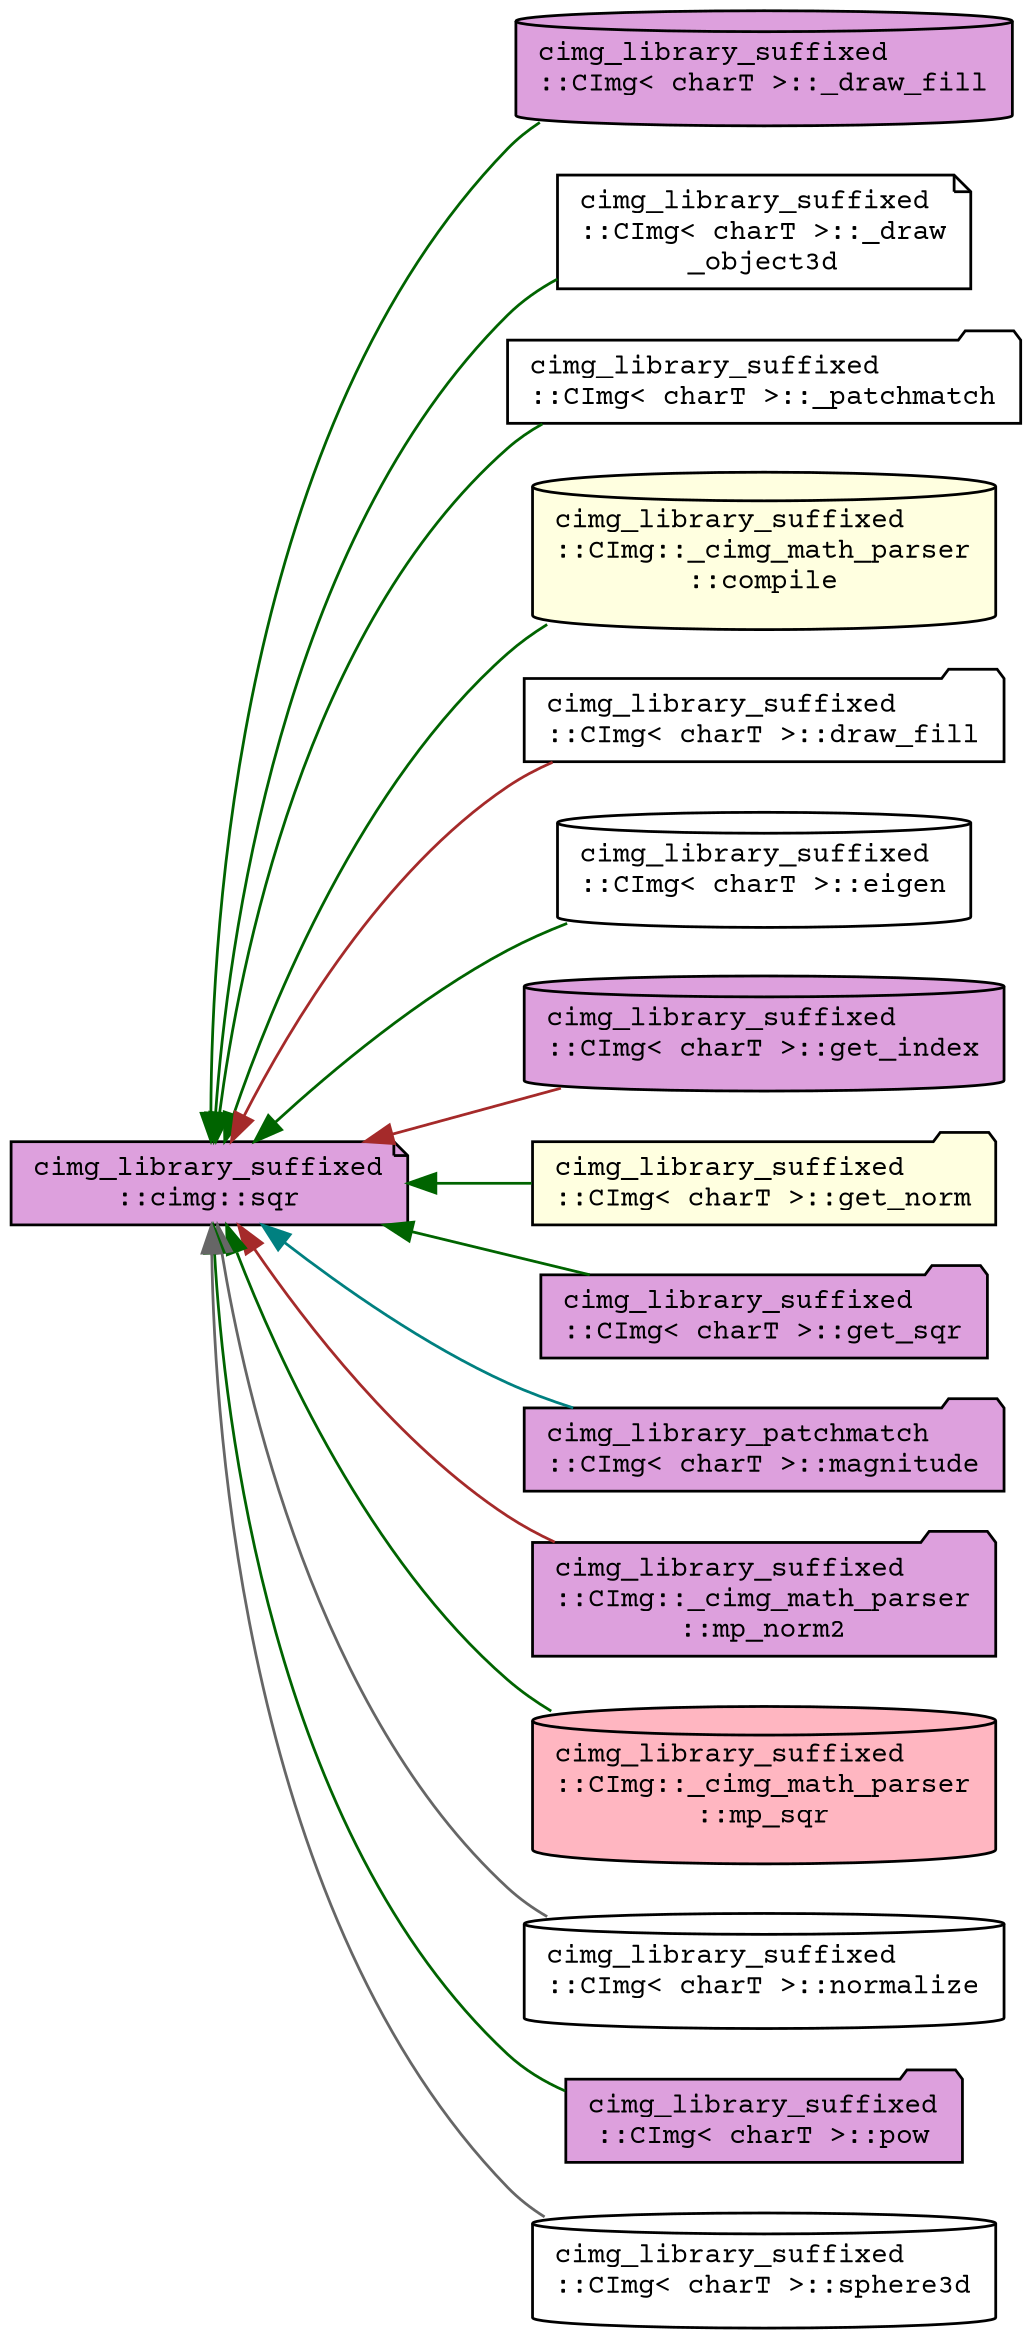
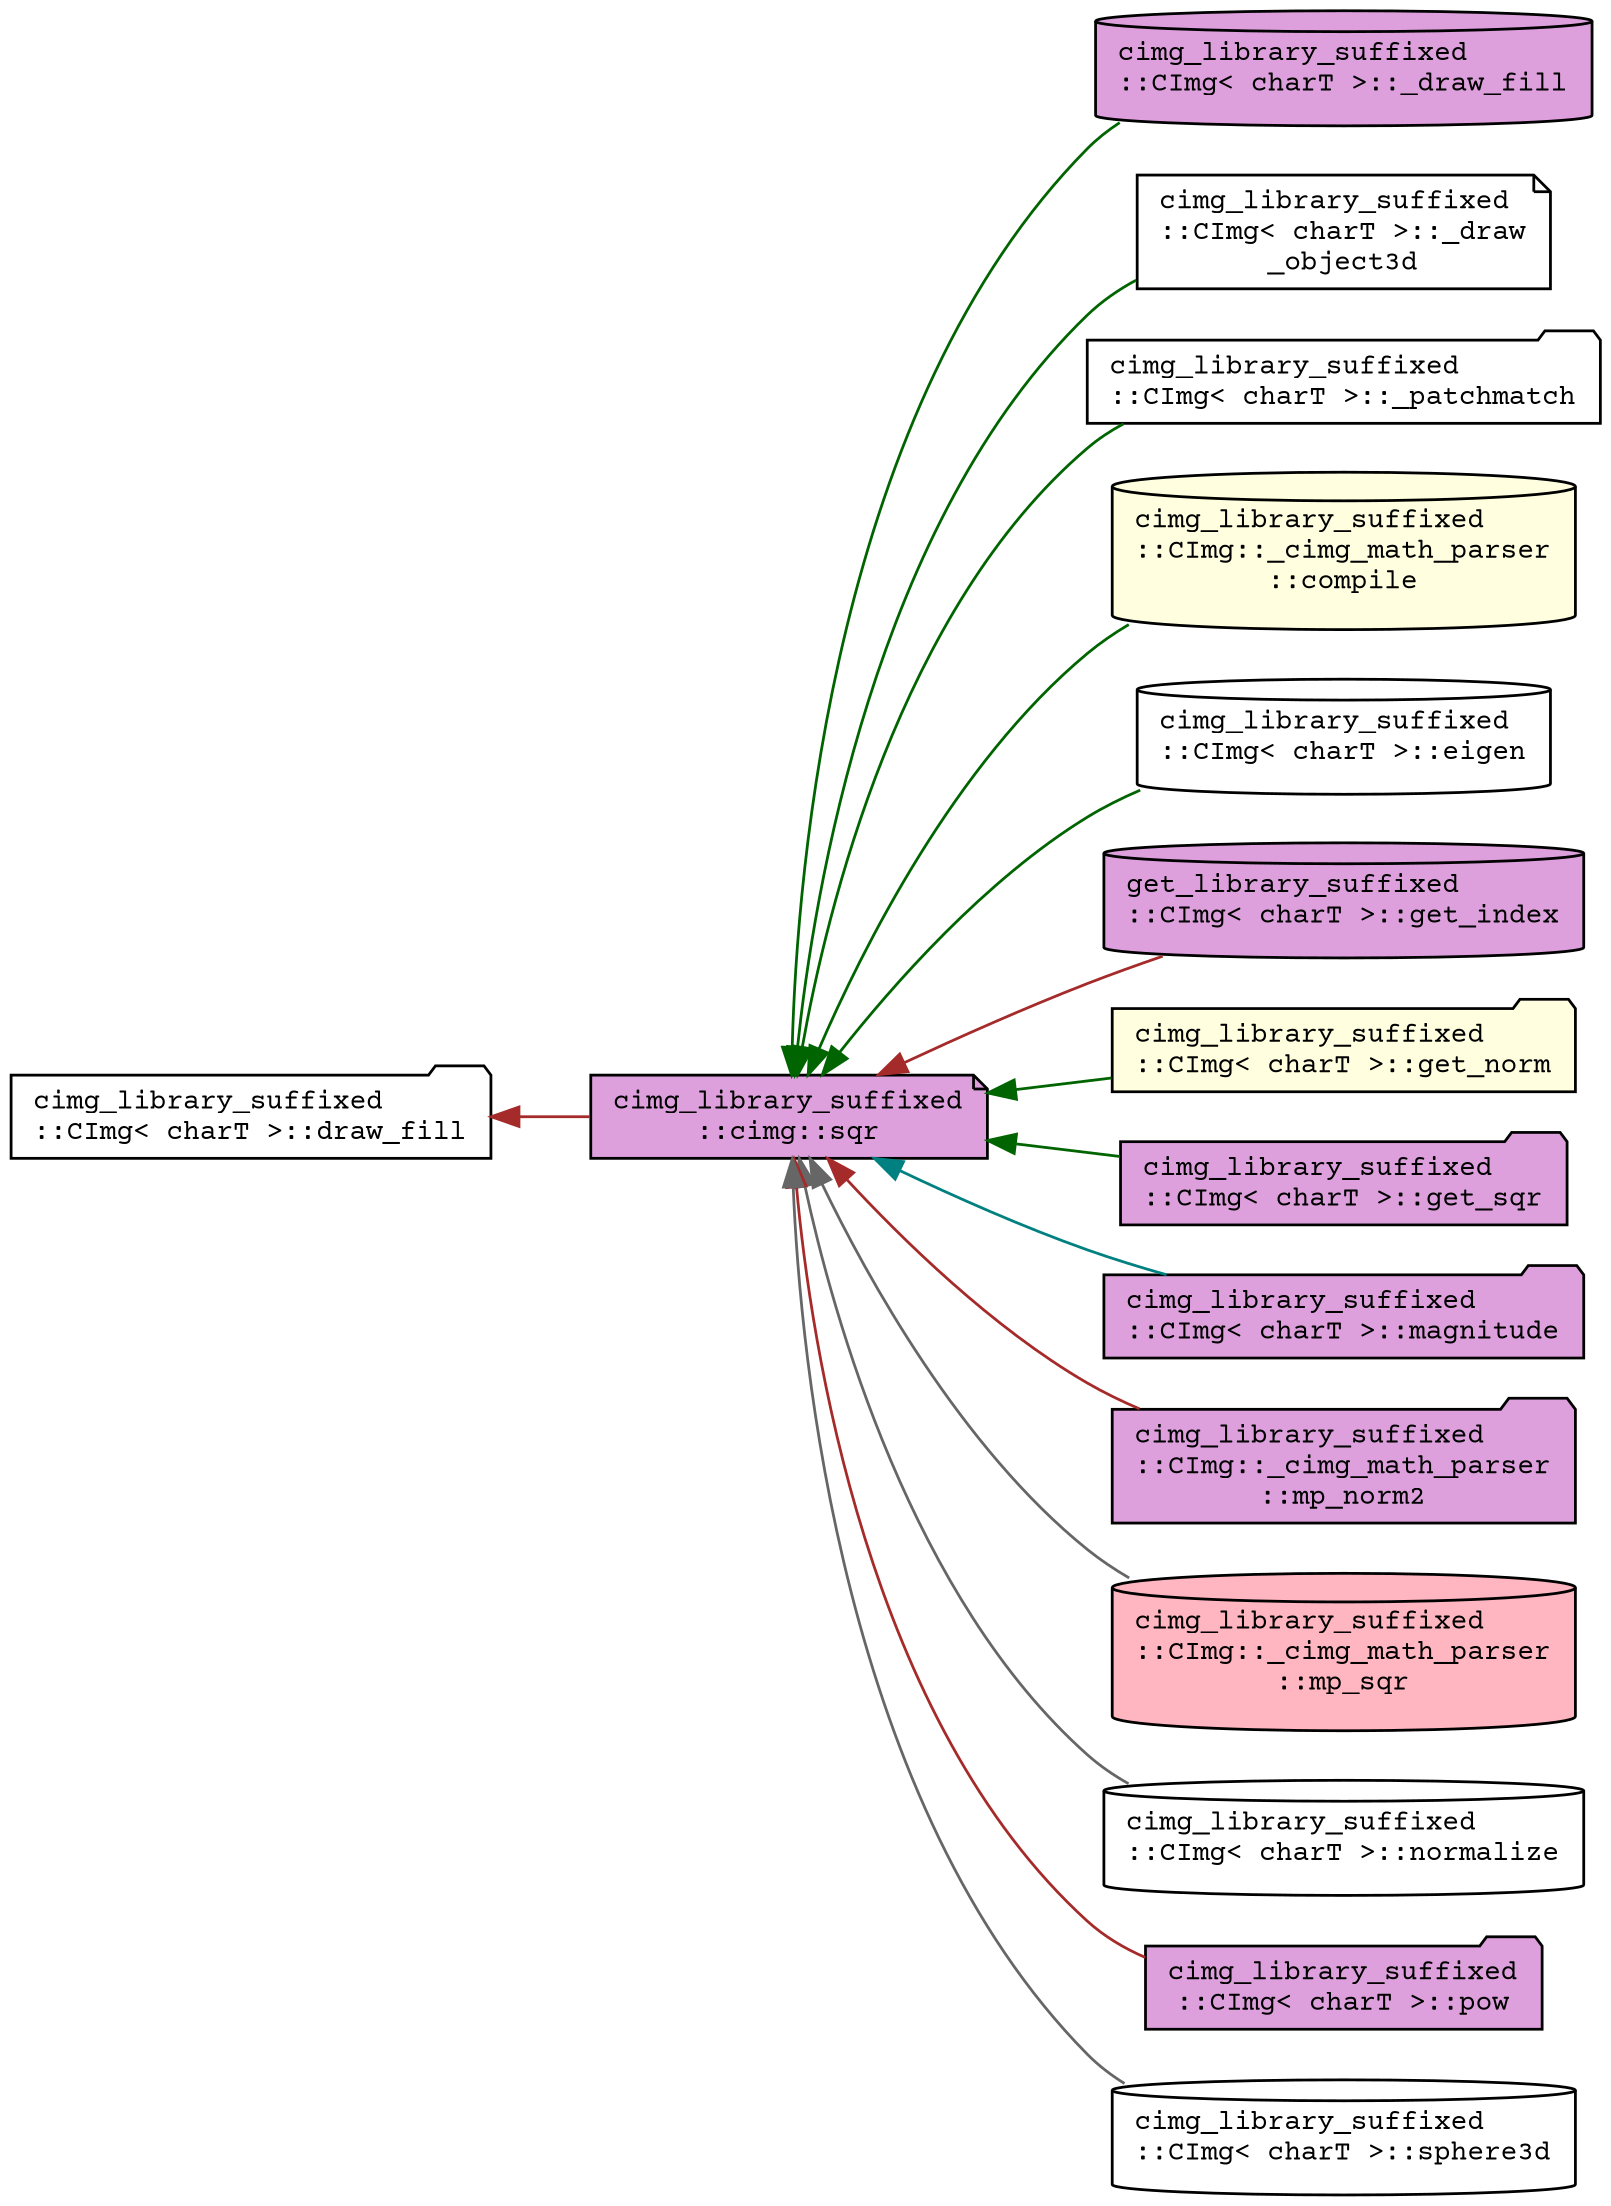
(373, 915) -> (555, 1117)
(764, 1034) -> (1344, 900)
(764, 1450) -> (1344, 1316)
(362, 1504) -> (951, 1401)
(302, 1713) -> (892, 1613)
